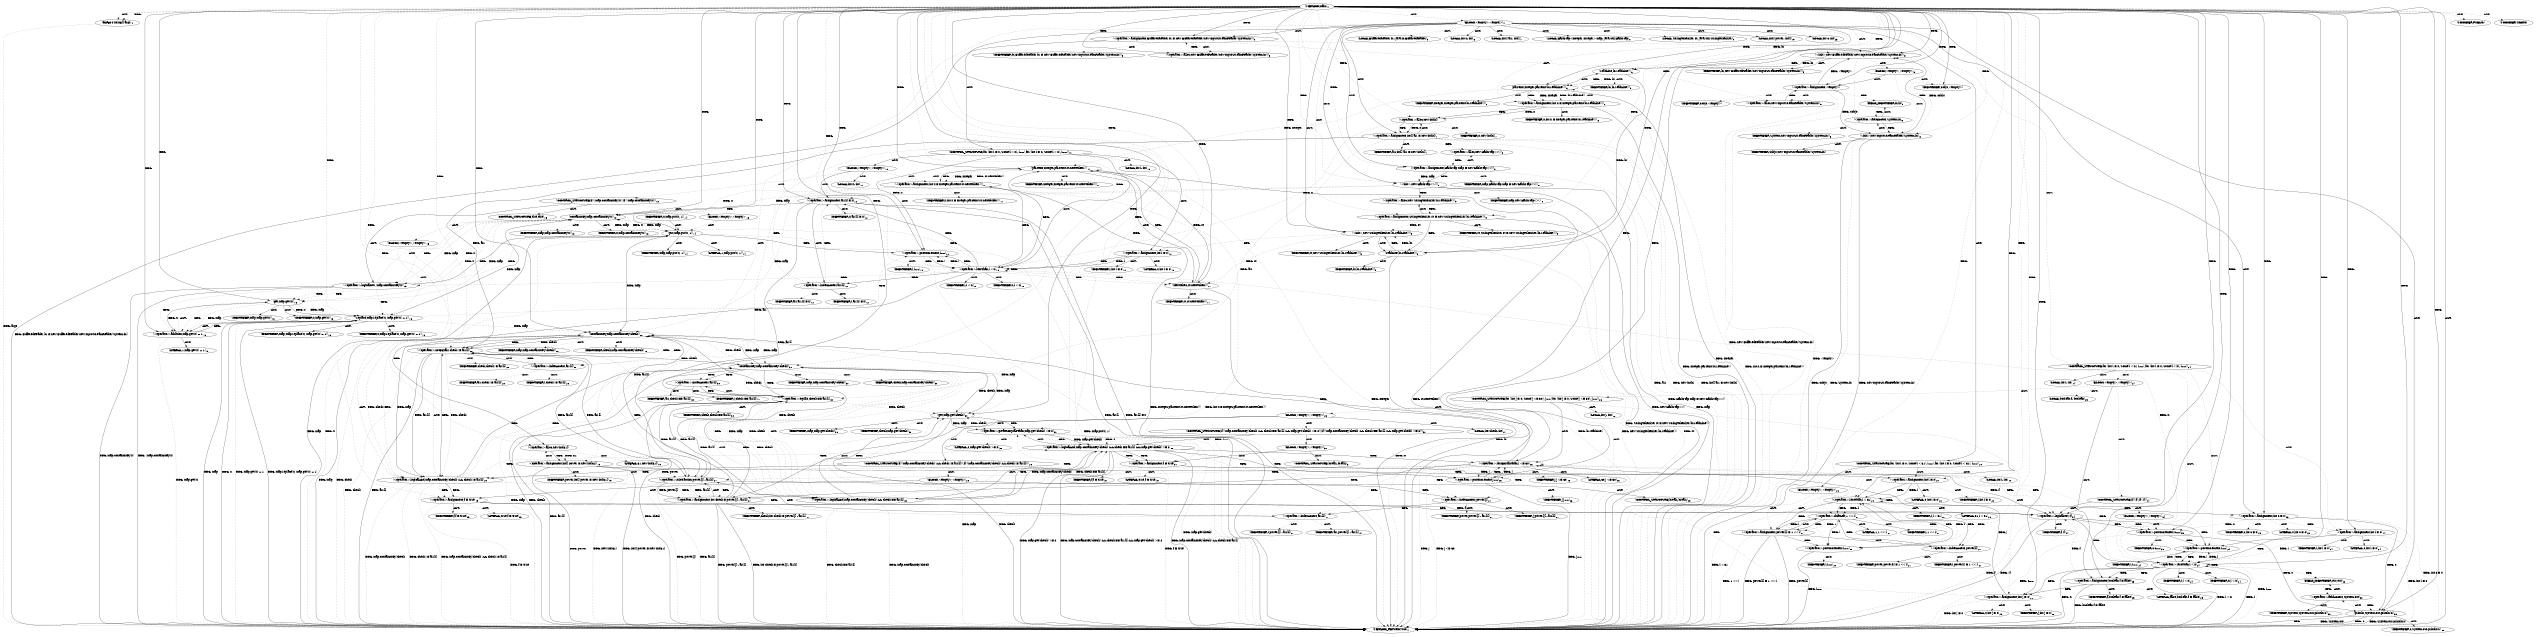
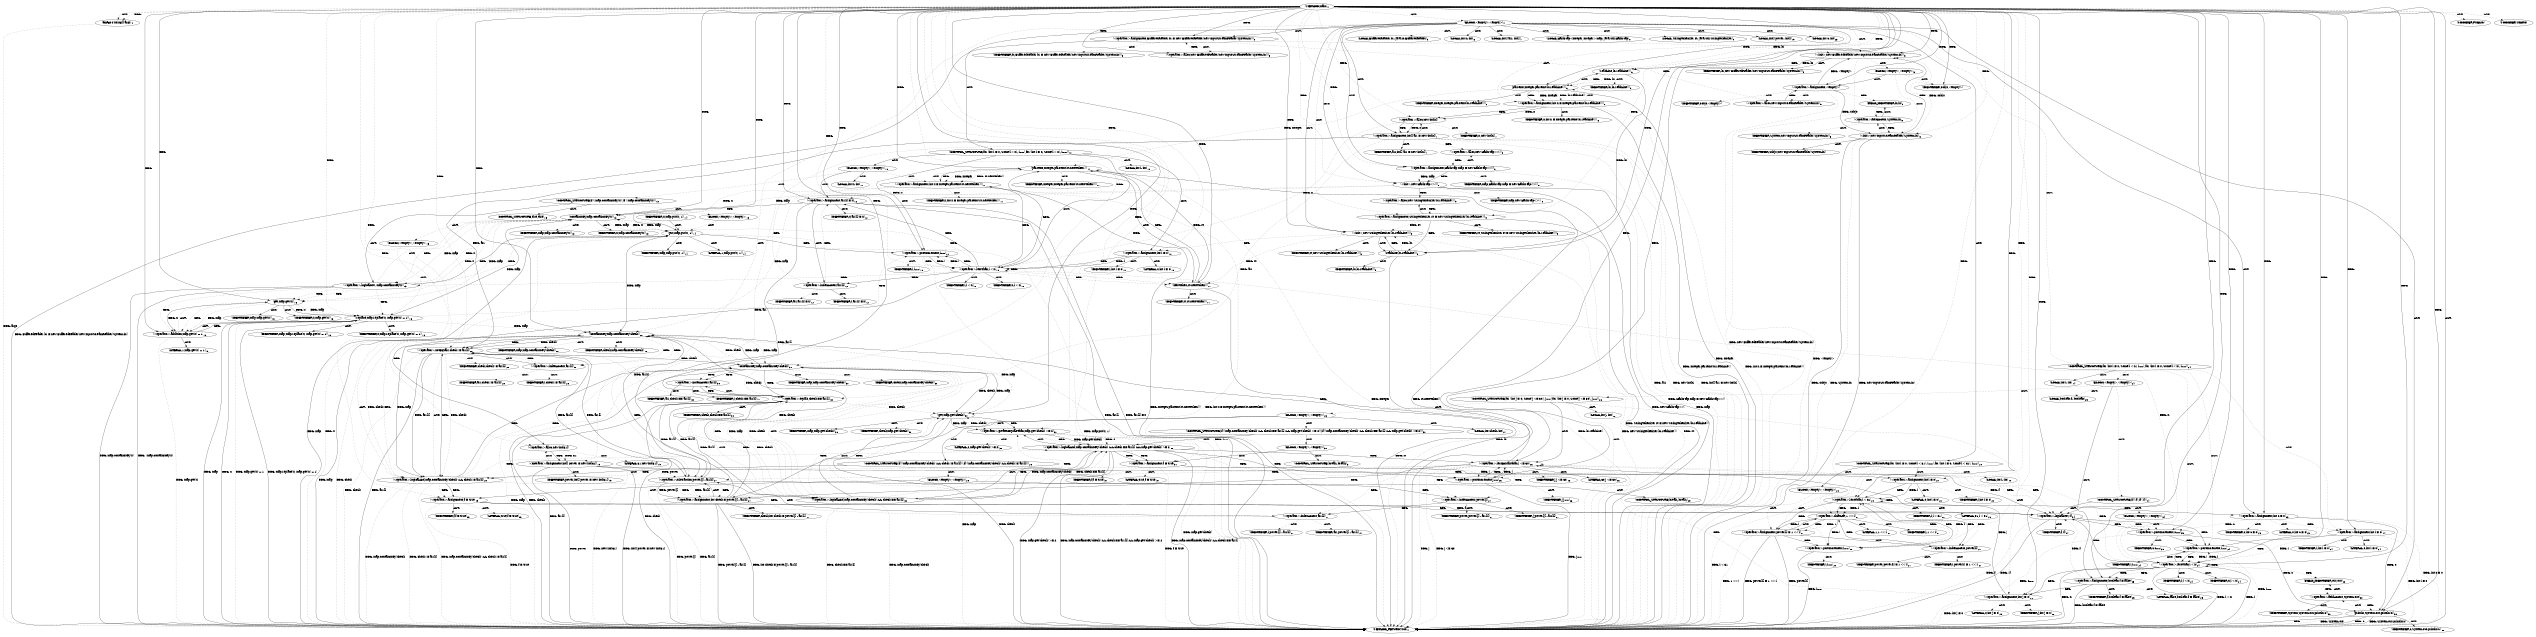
(750, 405) -> (750, 405)
